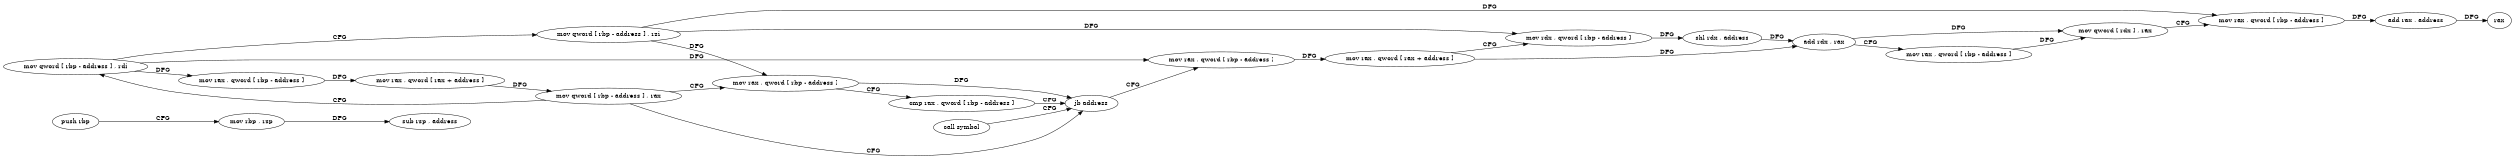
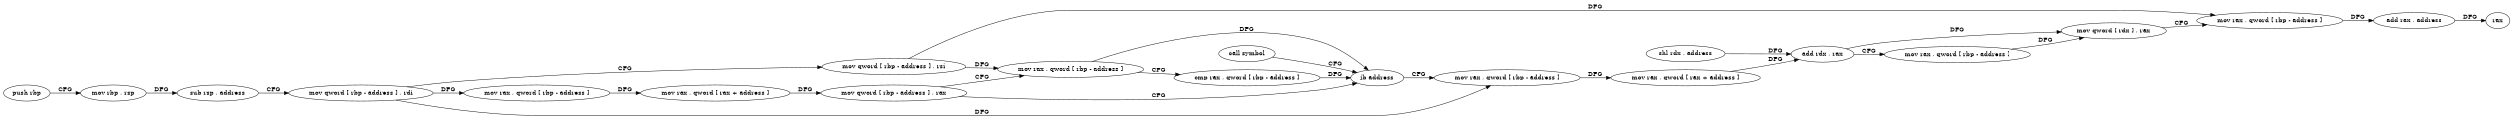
(1579, 38) -> none
(1050, 100) -> (1335, 74)
(324, 103) -> (271, 93)
